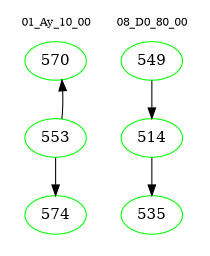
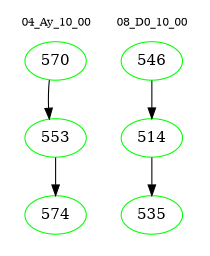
(56, 23) -> (56, 23)
(152, 23) -> (152, 23)
(152, 61) -> (152, 61)
(63, 105) -> (48, 94)
